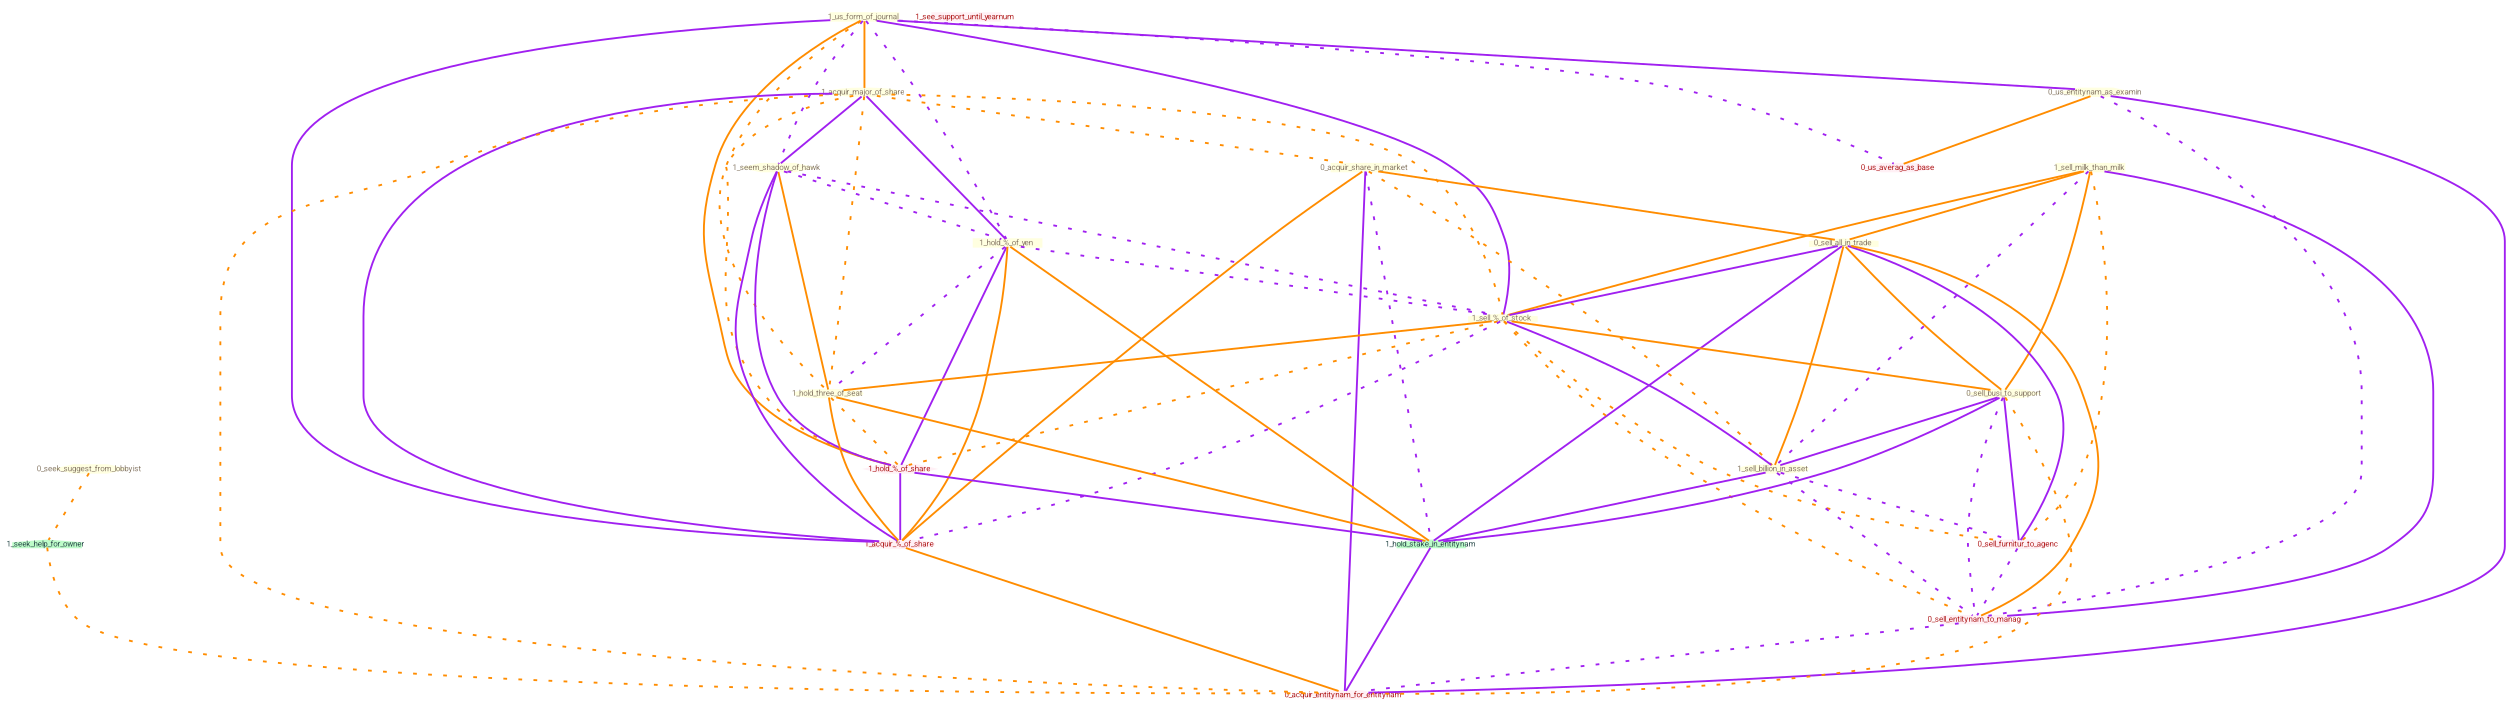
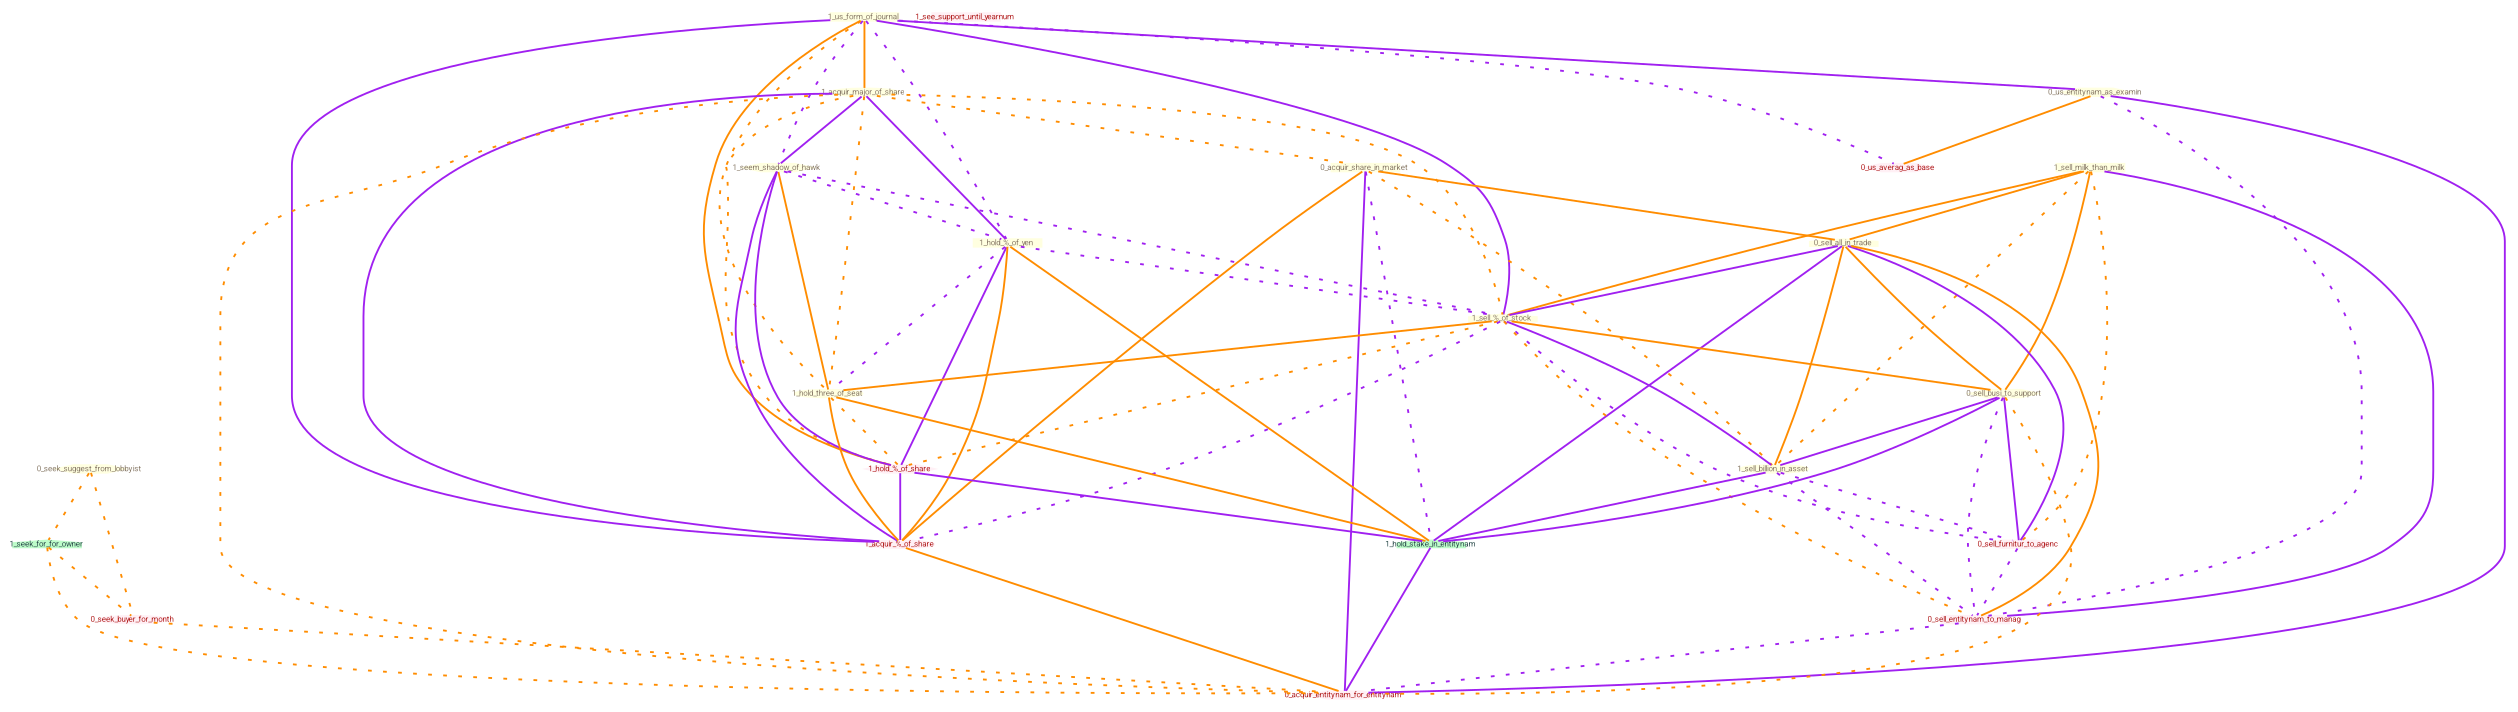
(1940, 311) -> (1940, 311)
(1707, 465) -> (1707, 465)
(47, 544) -> (47, 544)
none -> (134, 620)
